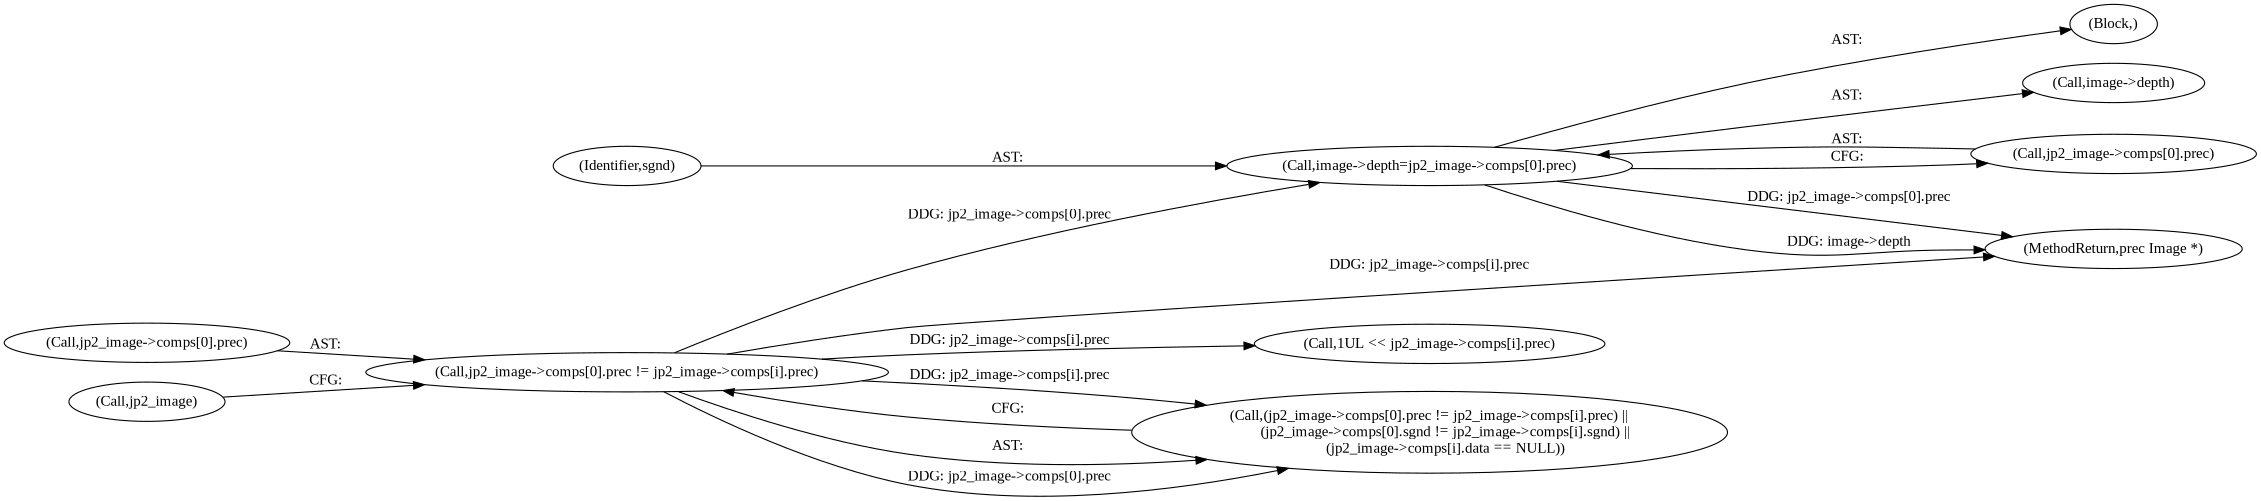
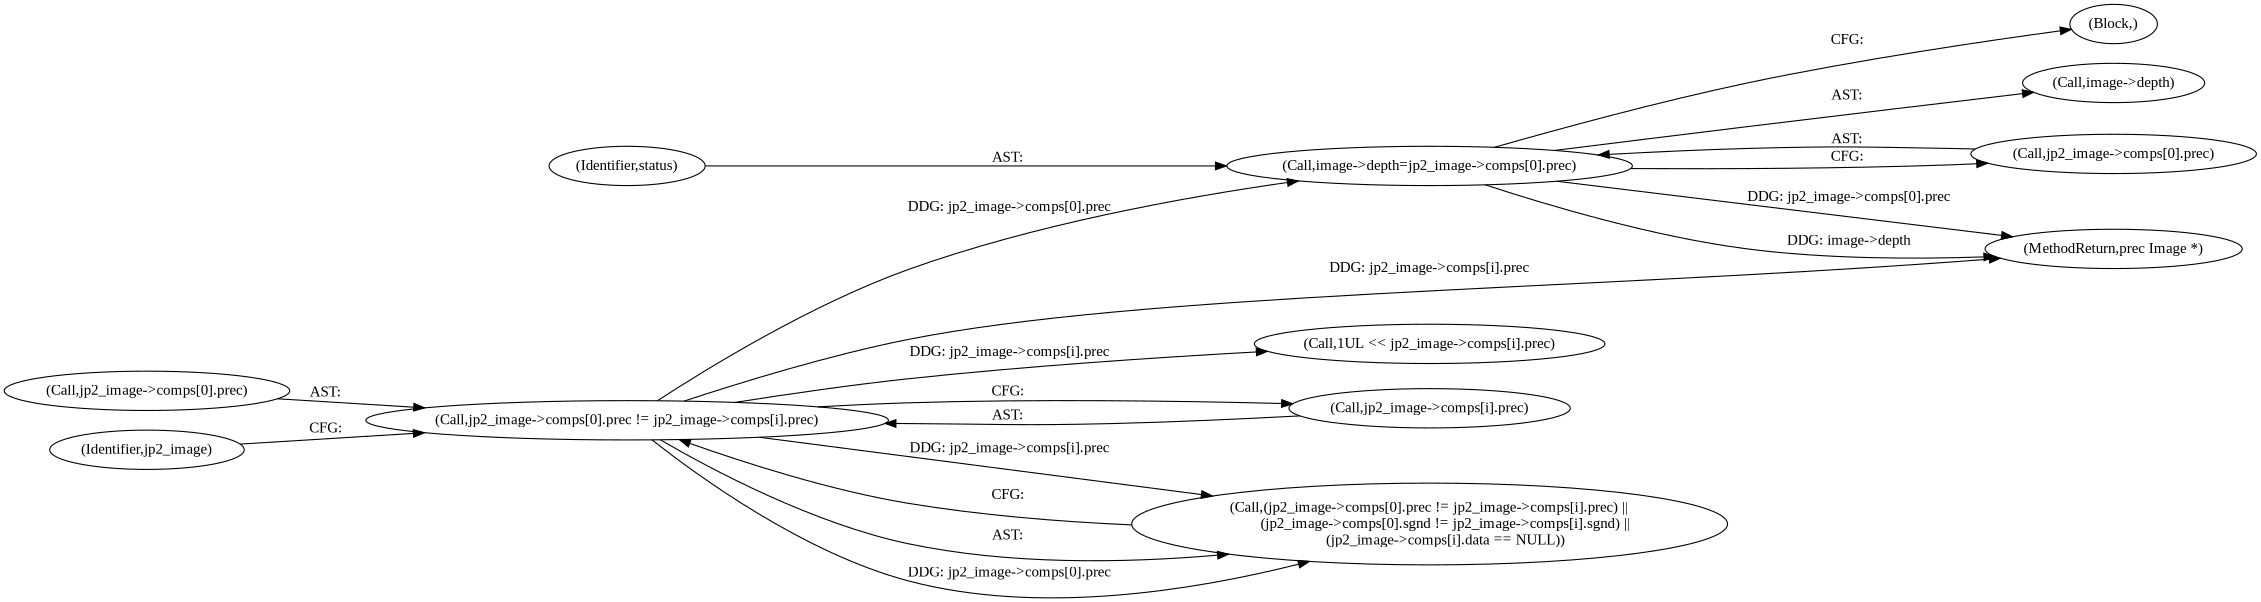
(1849, 40) -> (1849, 40)
(627, 166) -> (627, 166)
(147, 402) -> (147, 450)
none -> (1430, 408)
